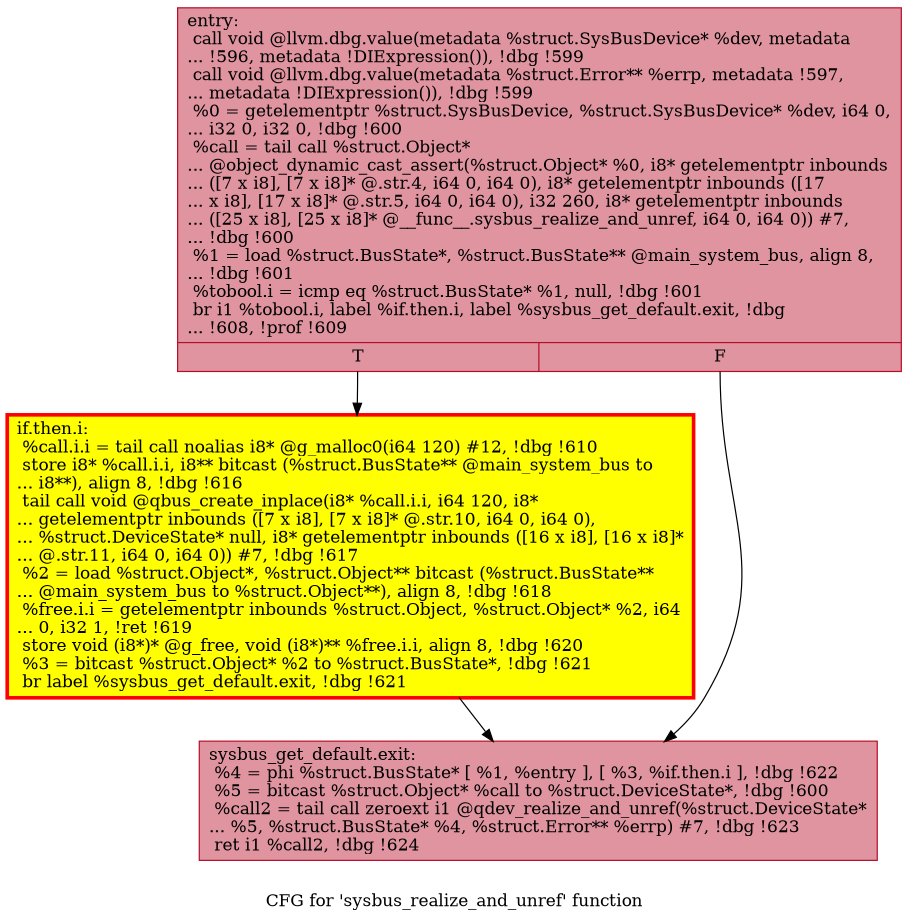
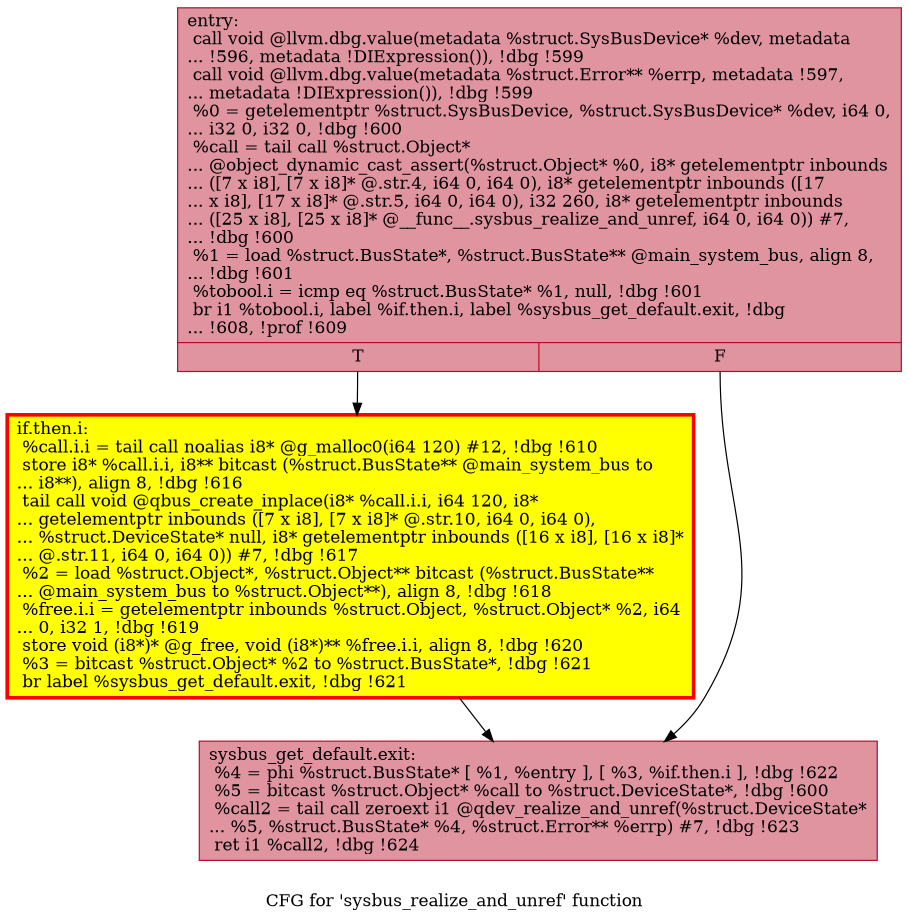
(105, 628) -> (108, 628)
